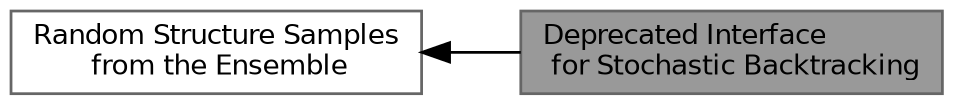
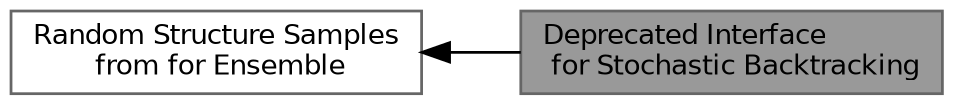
(216, 52) -> (216, 52)
